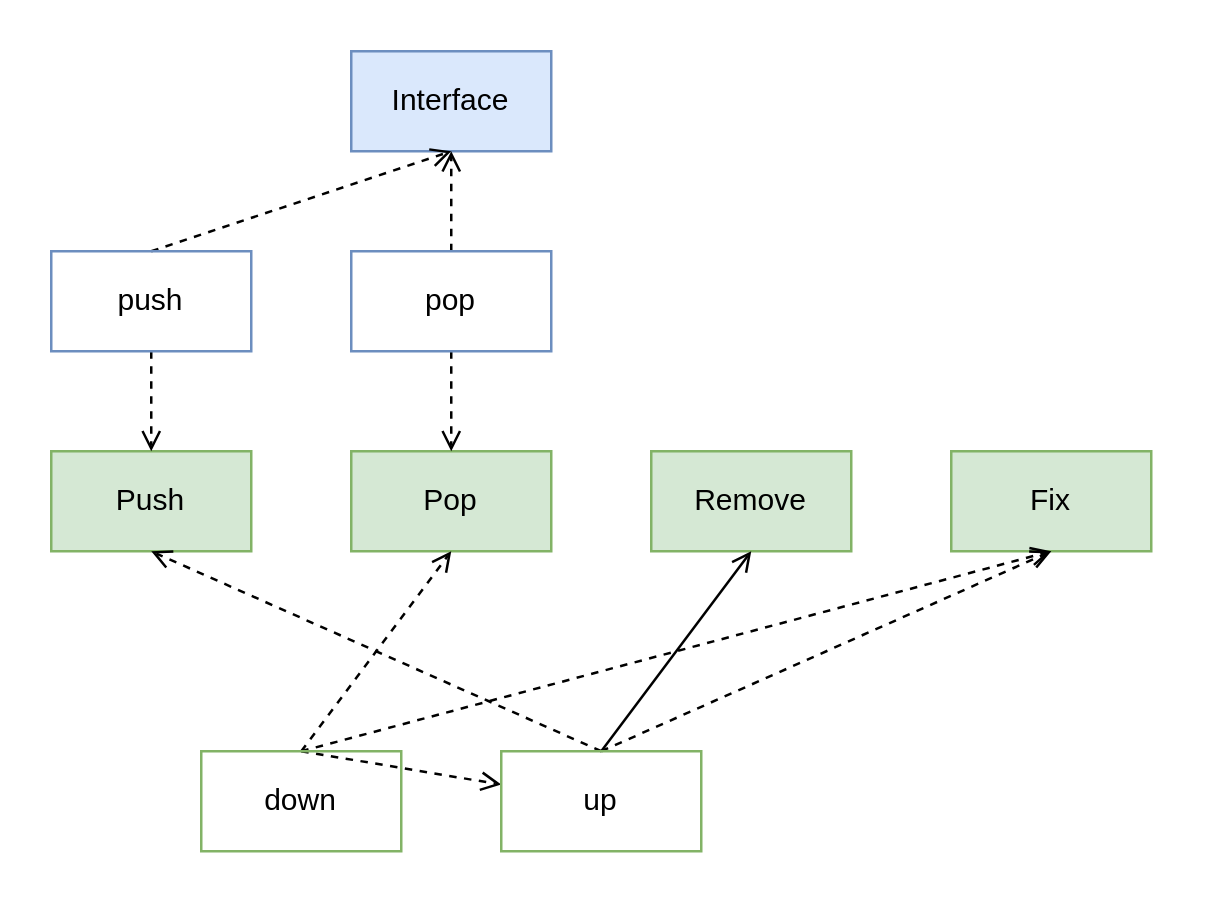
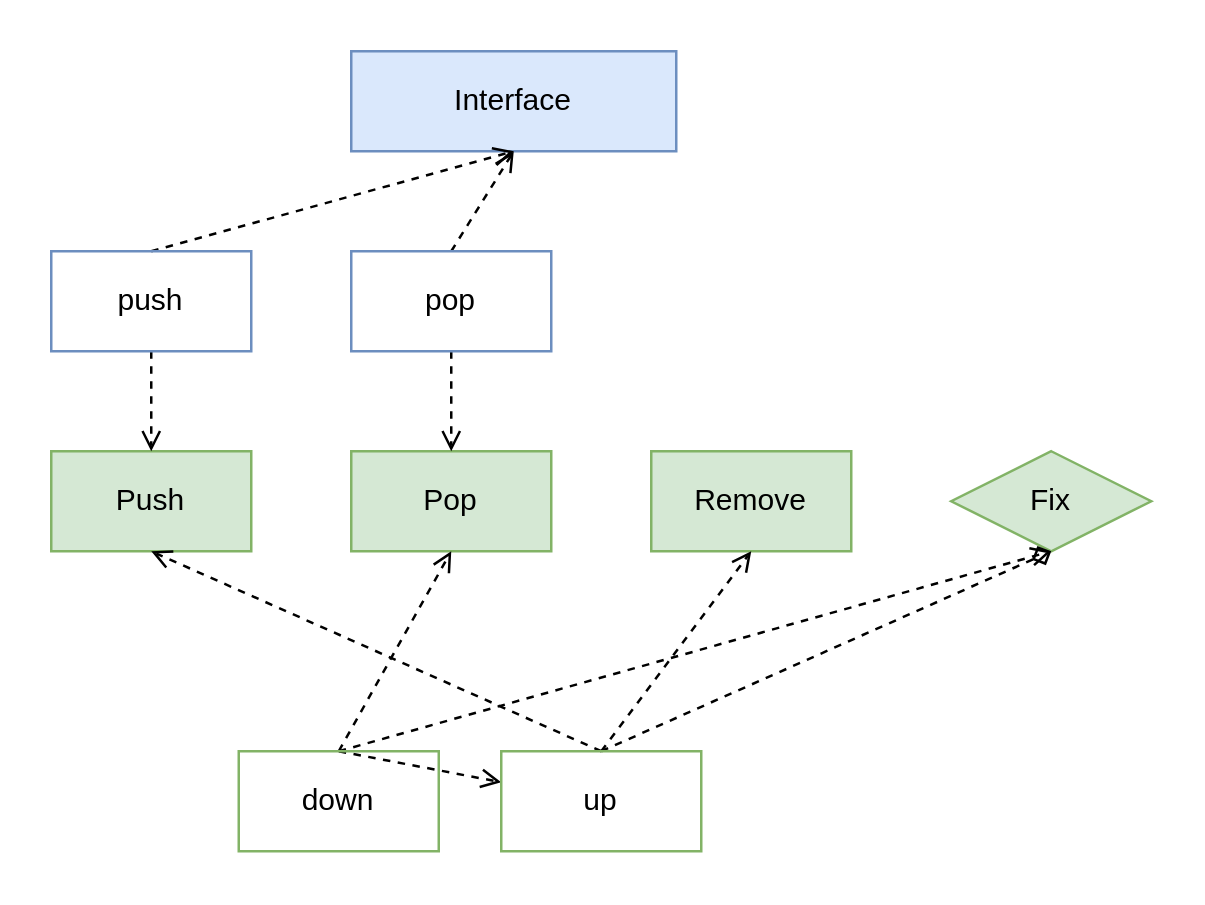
(451, 101) -> (514, 101)
(1051, 501) -> (1051, 501)
(1046, 554) -> (1026, 562)
(714, 601) -> (714, 601)
(301, 801) -> (339, 801)
